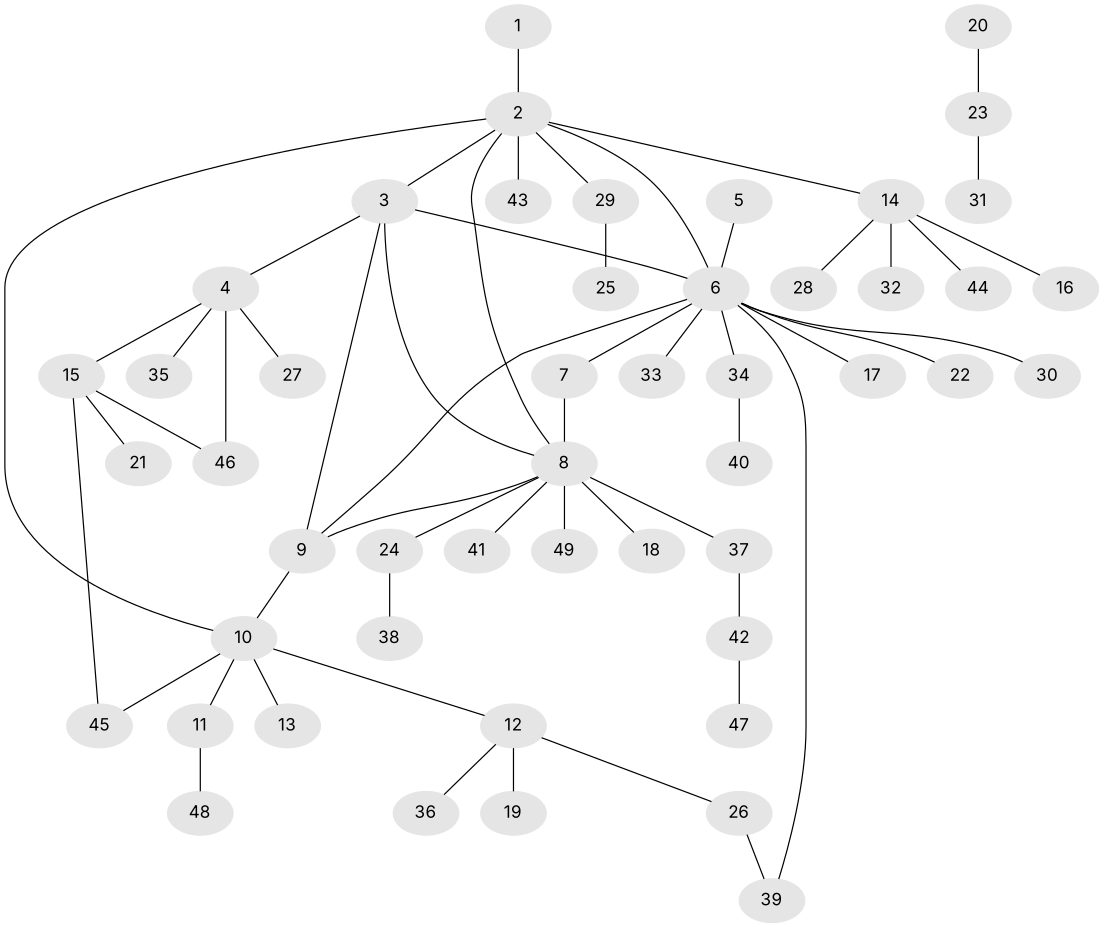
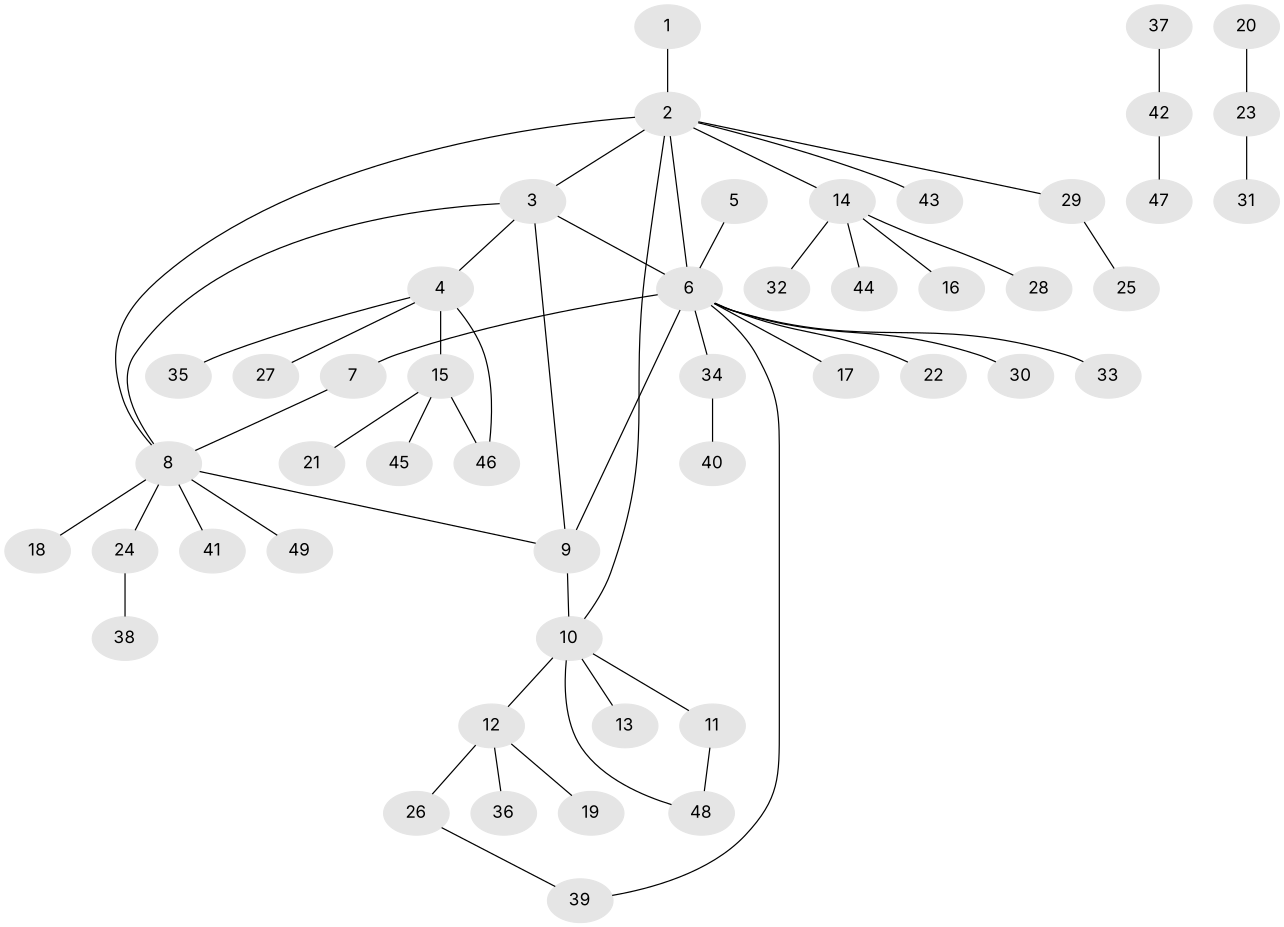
(652, 507) -> none
(172, 682) -> (587, 755)
